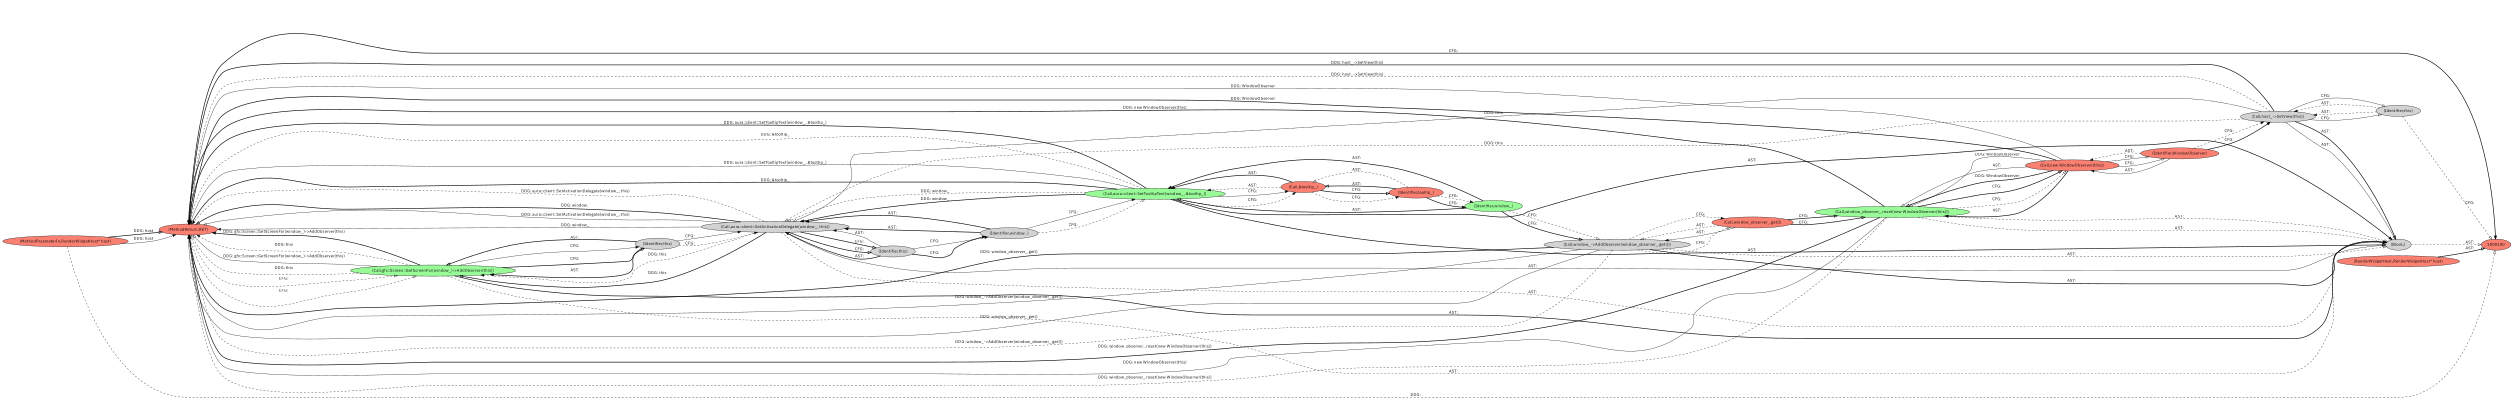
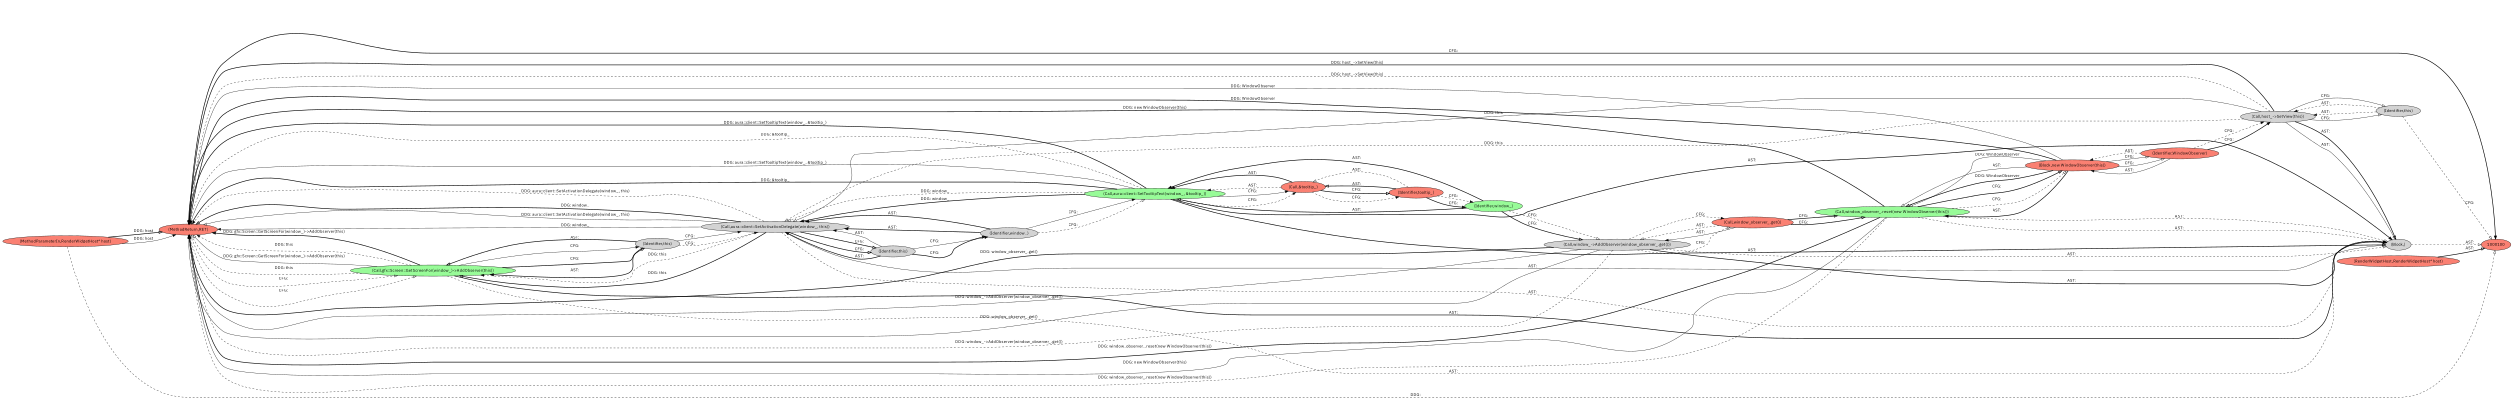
(2072, 165) -> (2072, 165)
